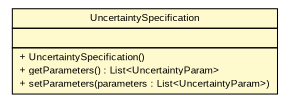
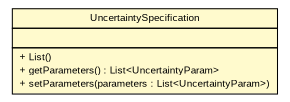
(82, 57) -> (35, 57)
